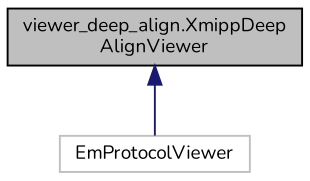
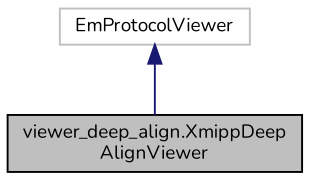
(155, 110) -> (155, 90)
